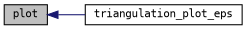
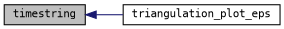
(26, 15) -> (45, 15)
